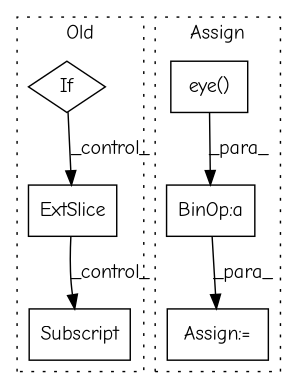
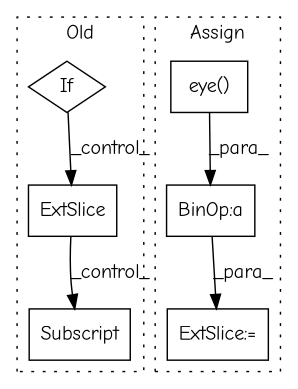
(218, 335) -> (218, 335)
